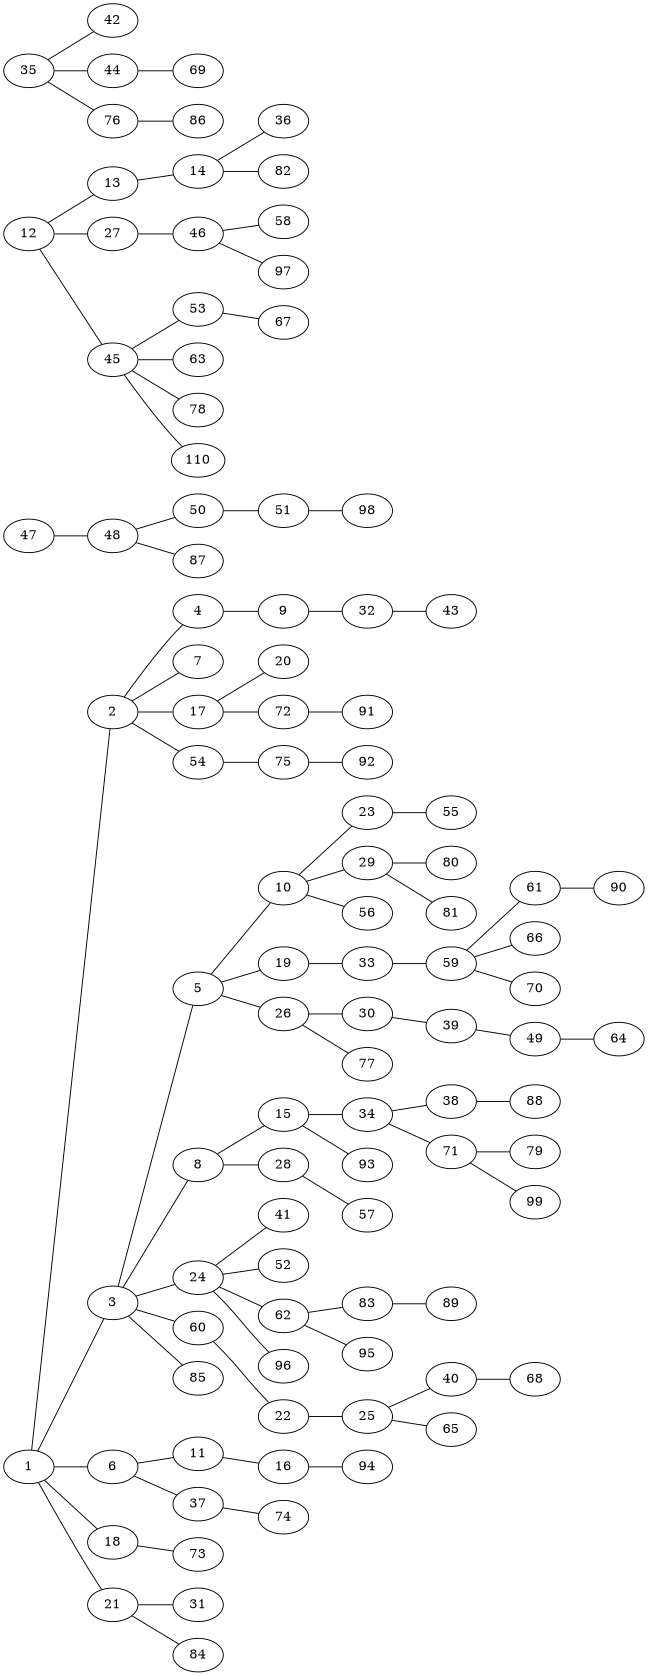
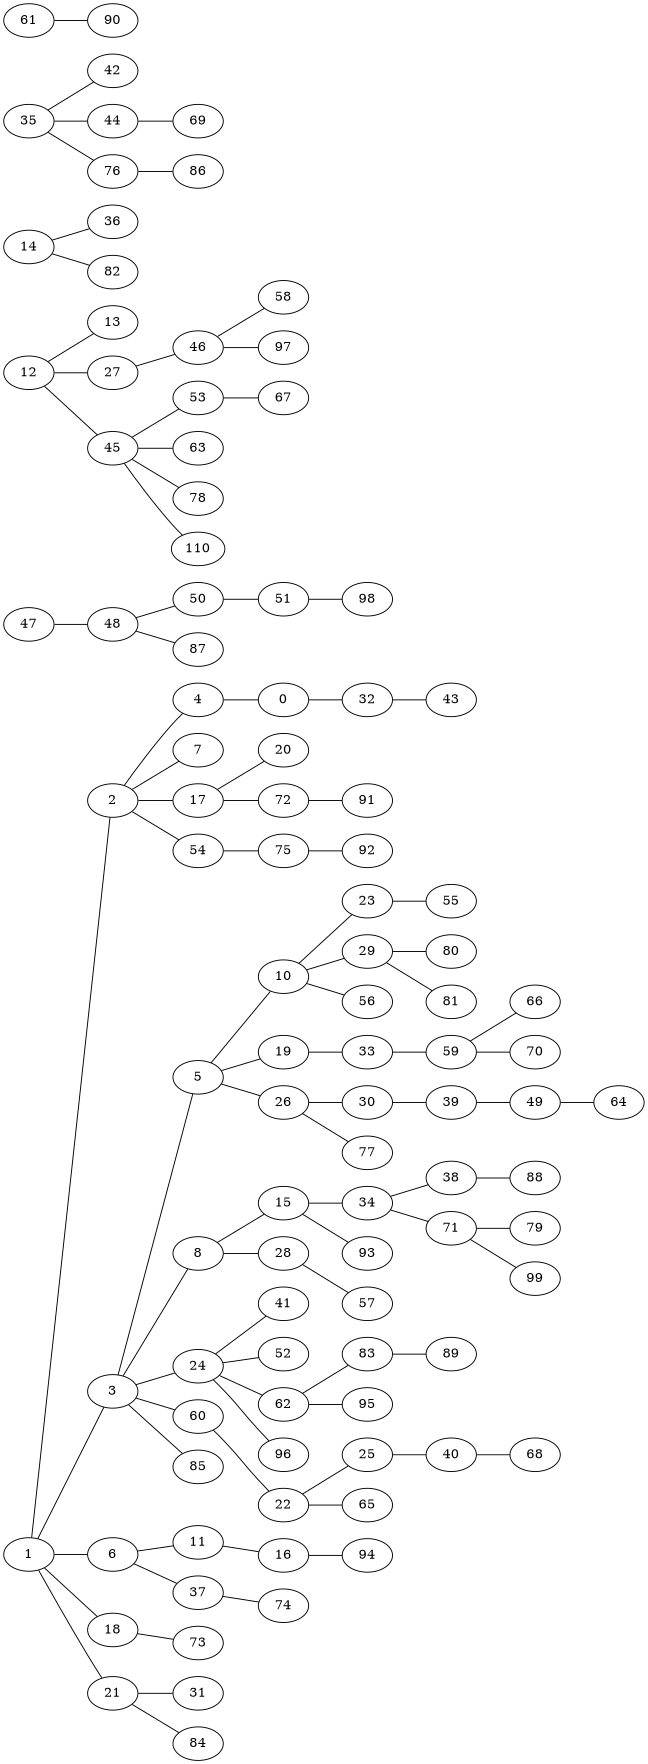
(155, 178) -> none
(283, 611) -> (283, 700)
(493, 926) -> none
(409, 1423) -> (326, 1505)
